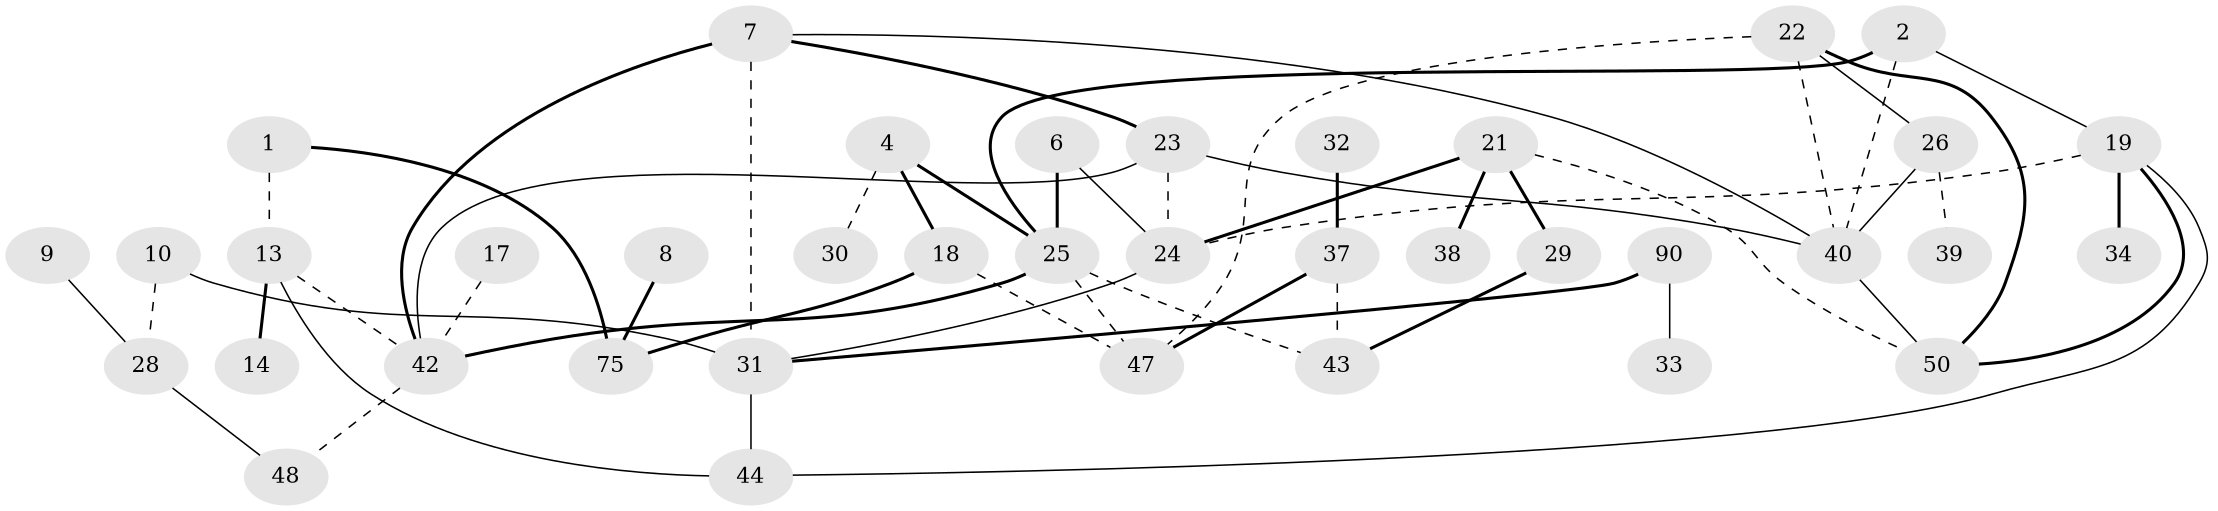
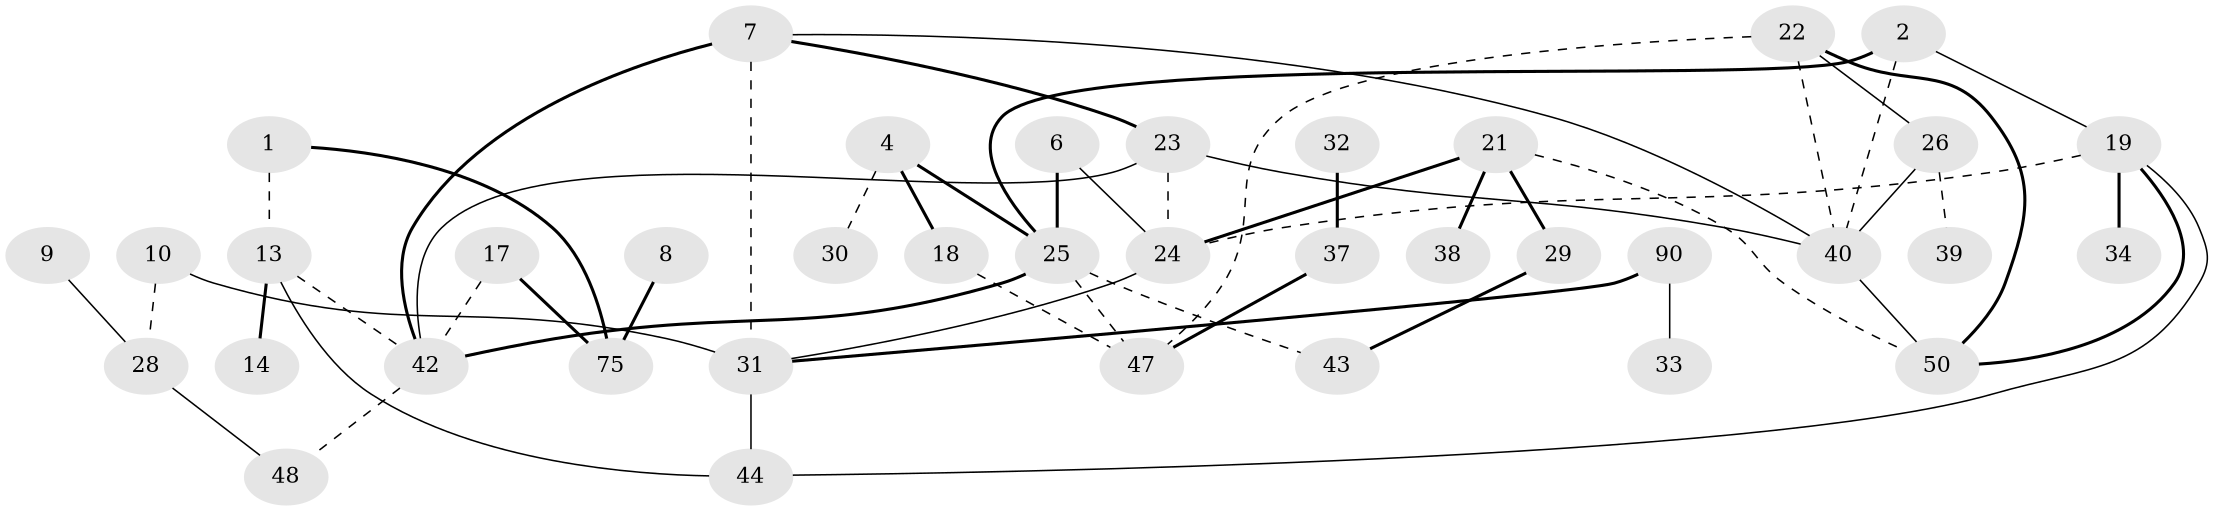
(1337, 303) -> none
(816, 308) -> (554, 311)
